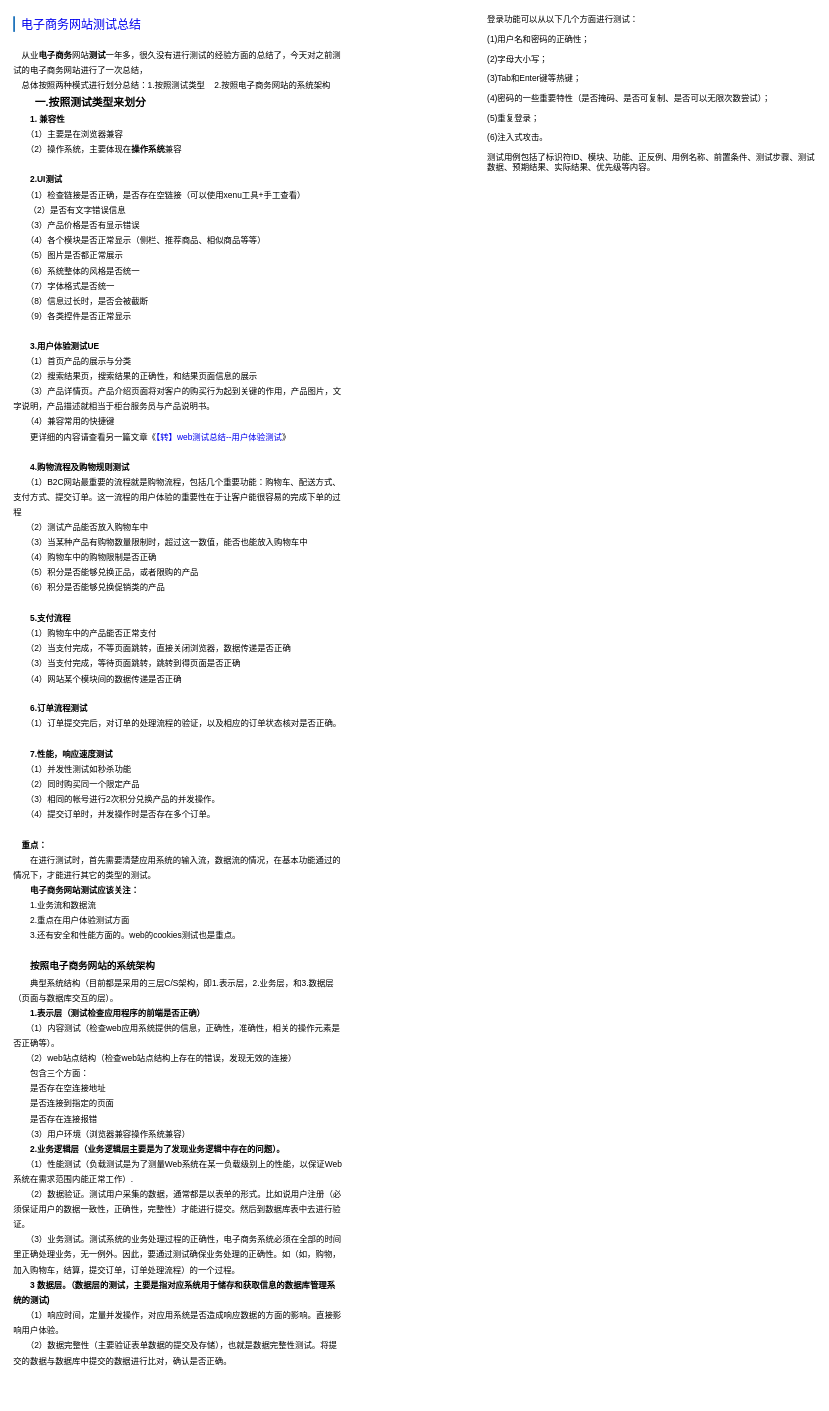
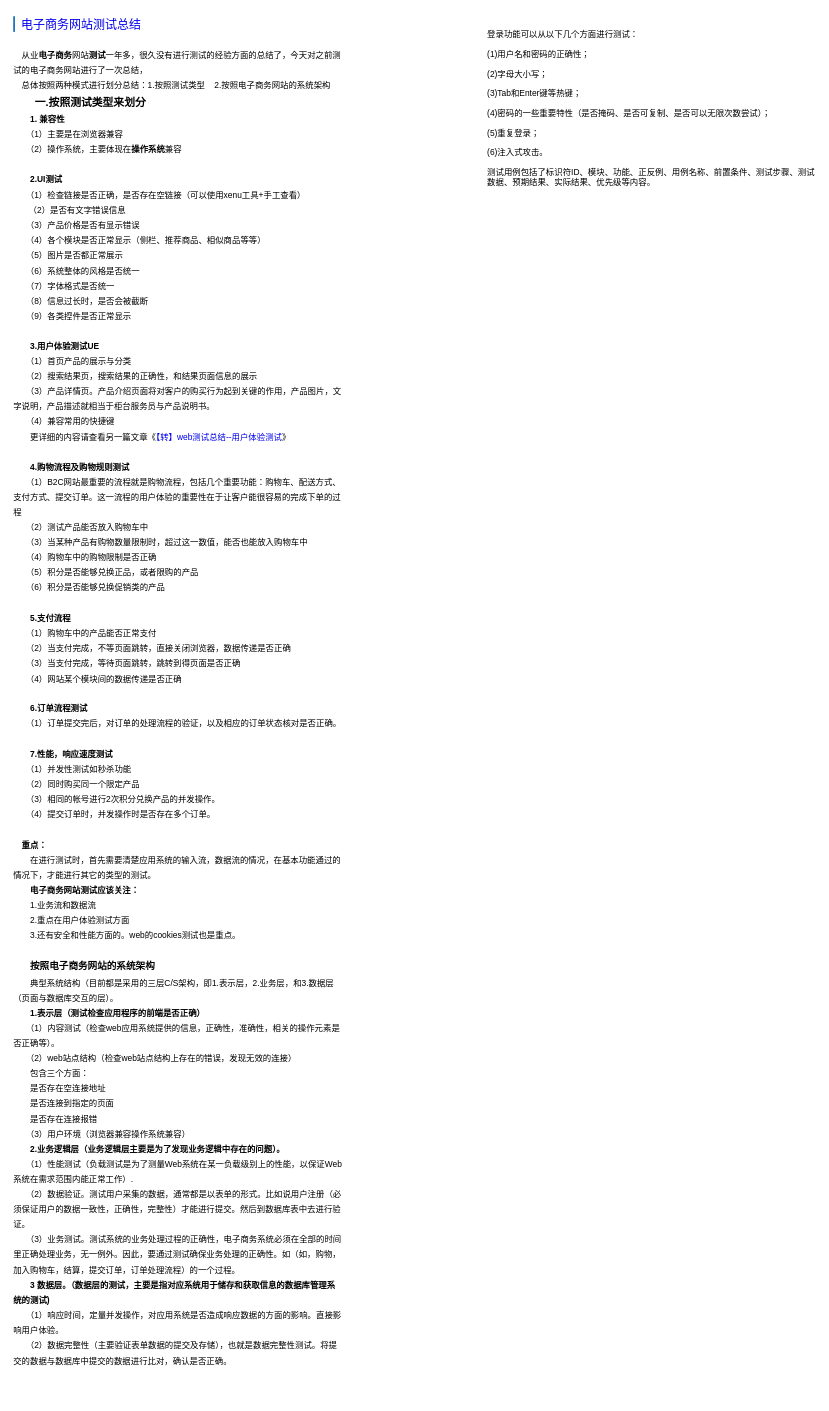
(651, 101) -> (651, 116)
